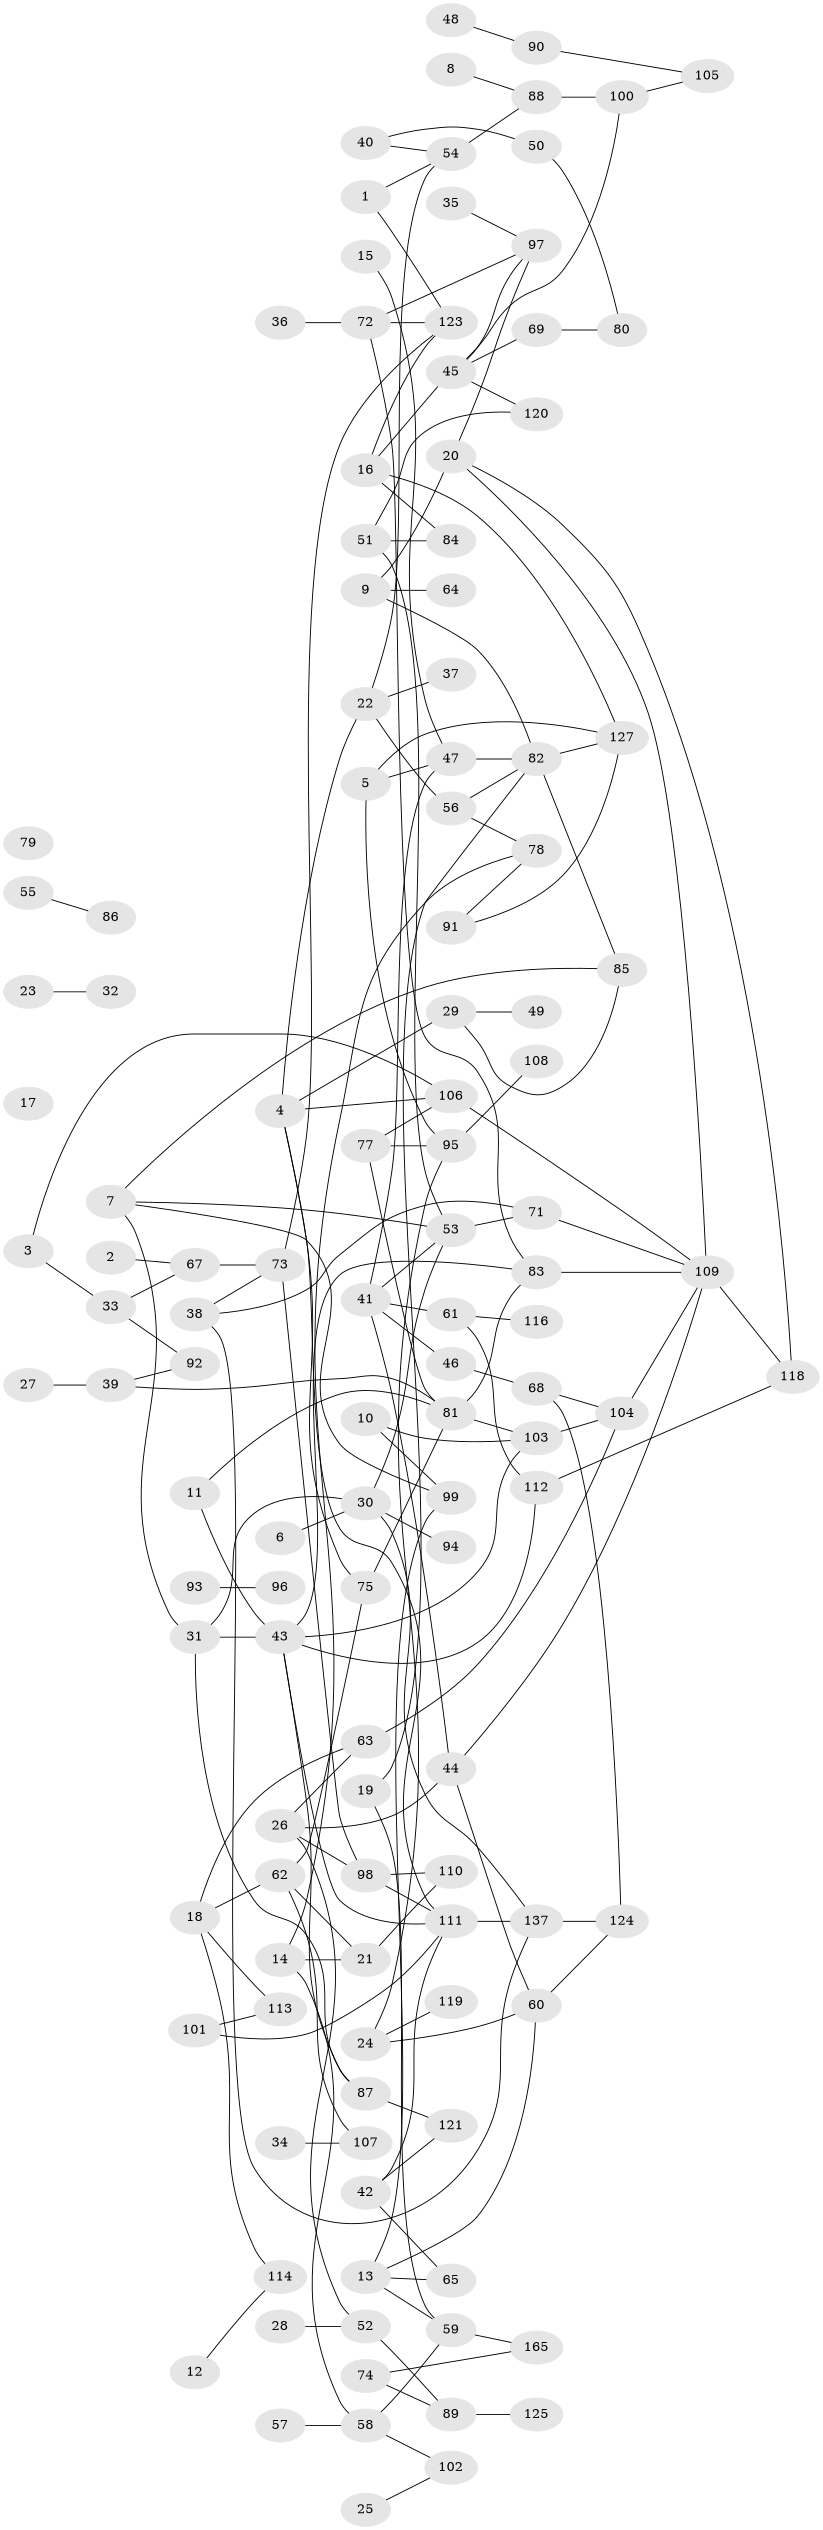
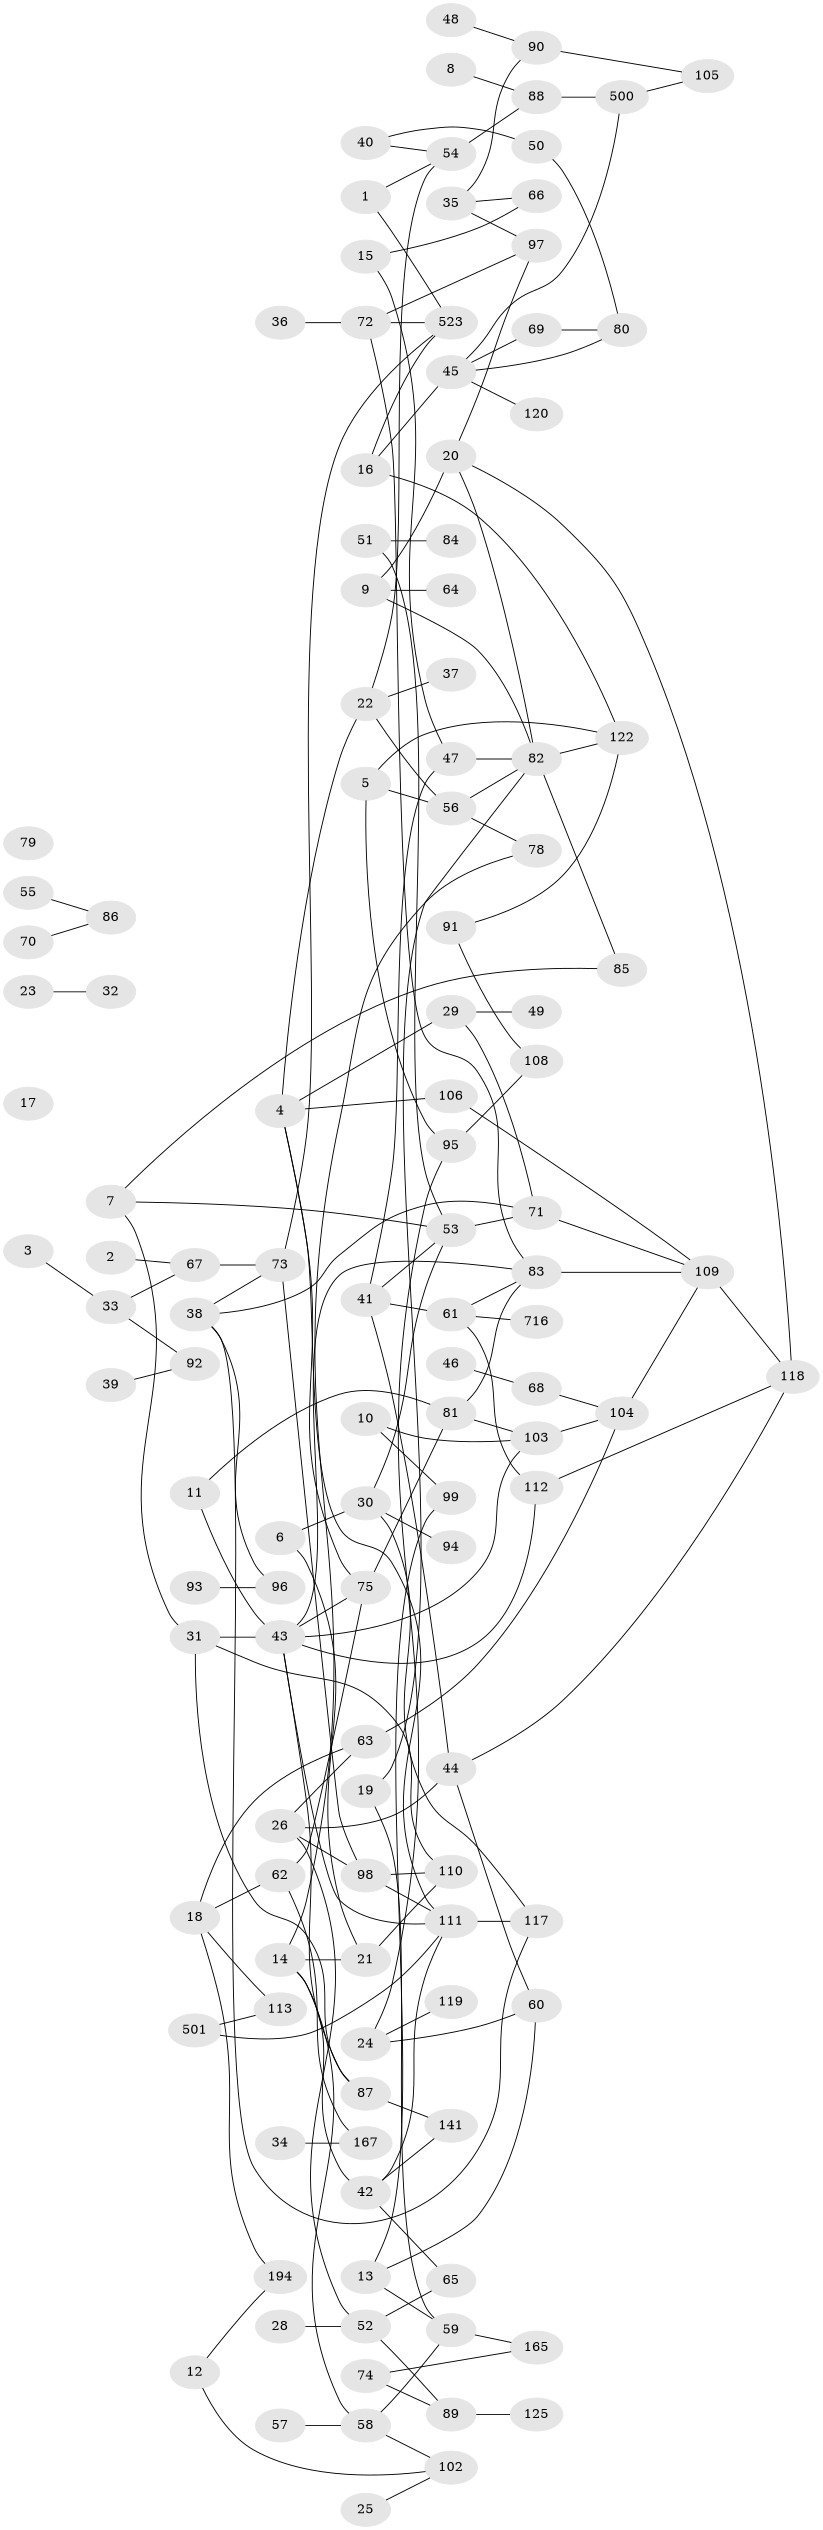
(622, 97) -> (622, 97)
none -> (495, 115)
none -> (537, 196)
(495, 310) -> (540, 360)
(451, 323) -> (451, 323)
(422, 434) -> none
(407, 504) -> none
(622, 738) -> (622, 738)
(407, 772) -> (408, 796)
(672, 831) -> (503, 605)
(494, 889) -> (486, 998)
none -> (28, 942)
(181, 1036) -> none
(556, 1090) -> (507, 1108)
(366, 1146) -> none
none -> (494, 1293)
(331, 1304) -> none
(537, 1322) -> (537, 1322)
(398, 1324) -> none
(281, 1384) -> none
(28, 1385) -> none
none -> (239, 1438)
(243, 1525) -> (378, 1703)
(609, 1536) -> (653, 1599)
none -> (311, 1619)
(323, 1918) -> (328, 1817)
(537, 1921) -> (537, 1921)
(622, 1921) -> none
(195, 2030) -> (195, 2030)
none -> (323, 2109)
(451, 2126) -> (451, 2126)
(366, 2143) -> (366, 2143)
(280, 2277) -> (280, 2277)
(409, 2279) -> (403, 2307)
none -> (298, 2467)
